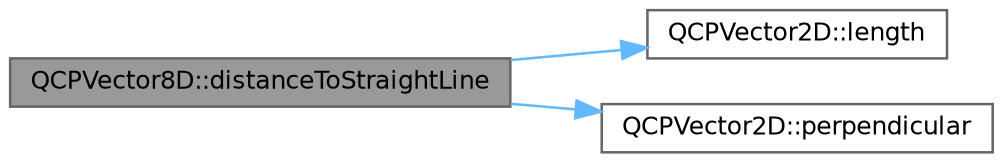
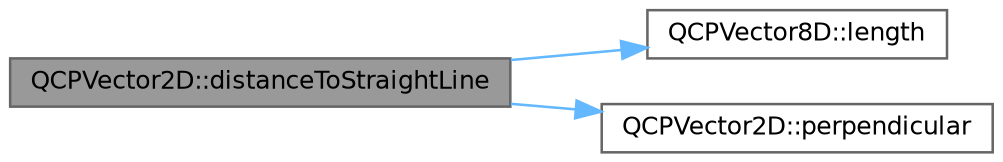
(797, 34) -> (797, 34)
(260, 83) -> (260, 83)
